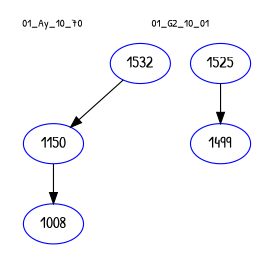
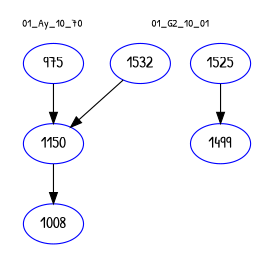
none -> (53, 63)
